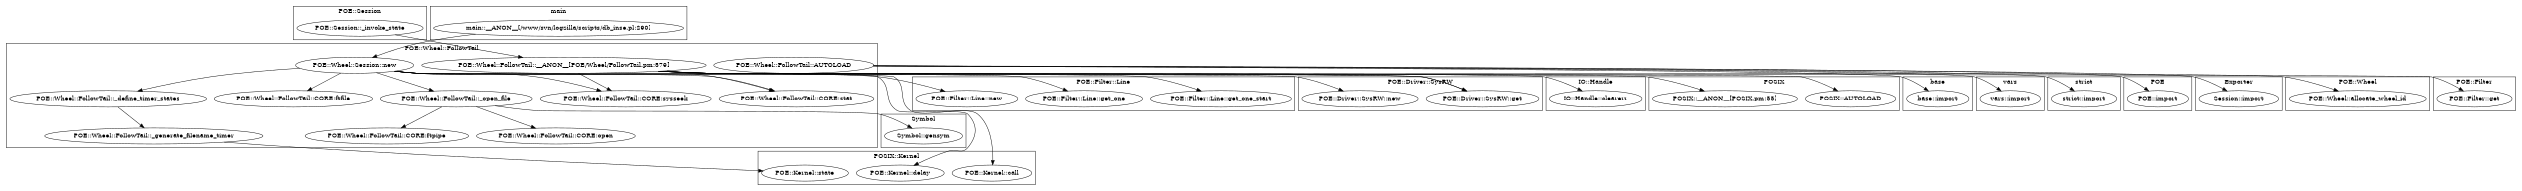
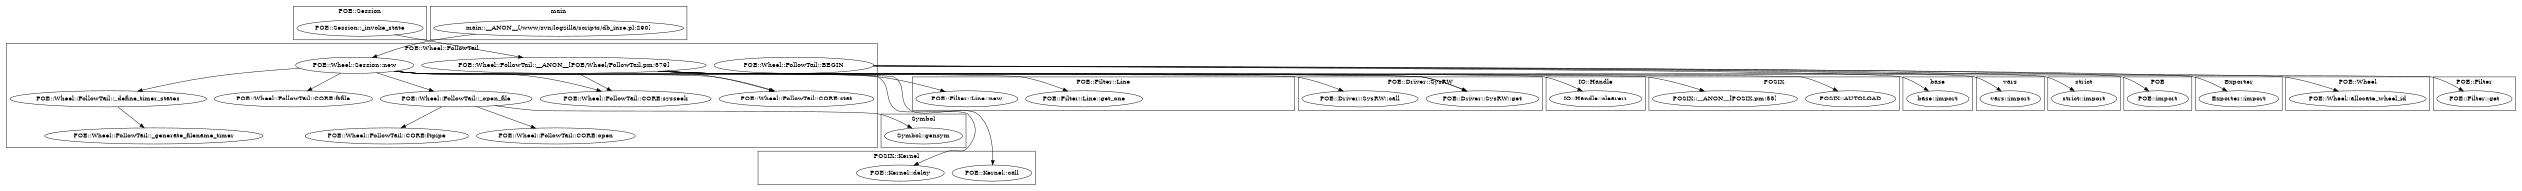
(794, 65) -> (794, 65)
(1221, 99) -> none
(1360, 99) -> (1360, 99)
(2239, 99) -> (2239, 99)
(805, 173) -> none
